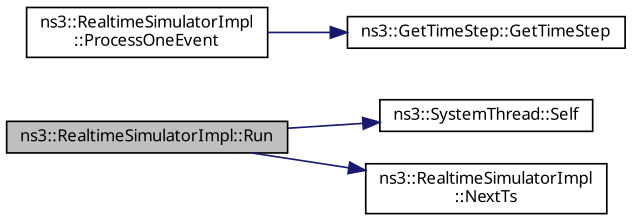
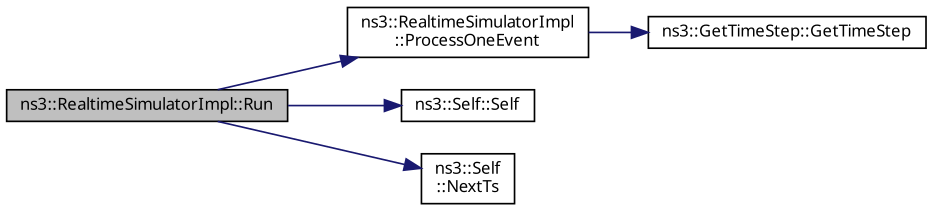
none -> (279, 75)
(486, 116) -> (468, 106)
(486, 189) -> (468, 179)
